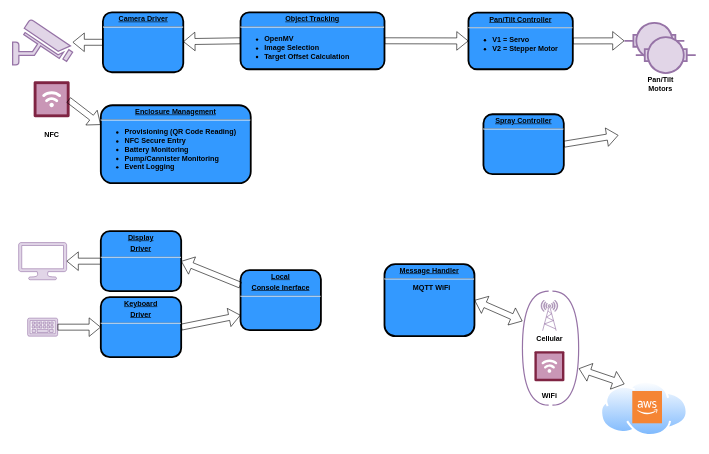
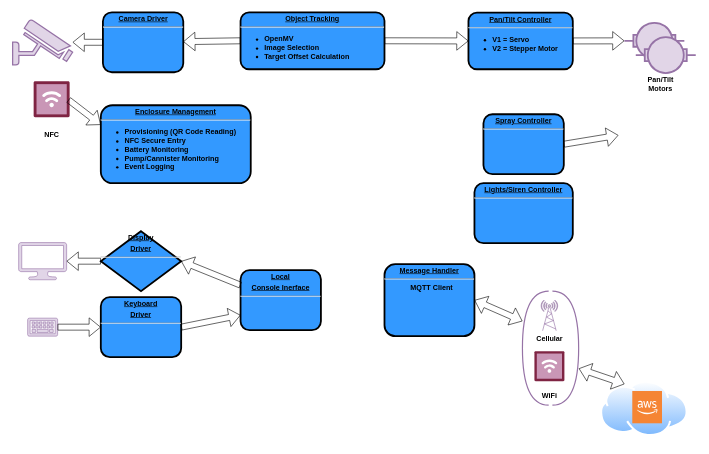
none -> (524, 213)
(141, 261) -> (141, 261)
(429, 264) -> (429, 264)
